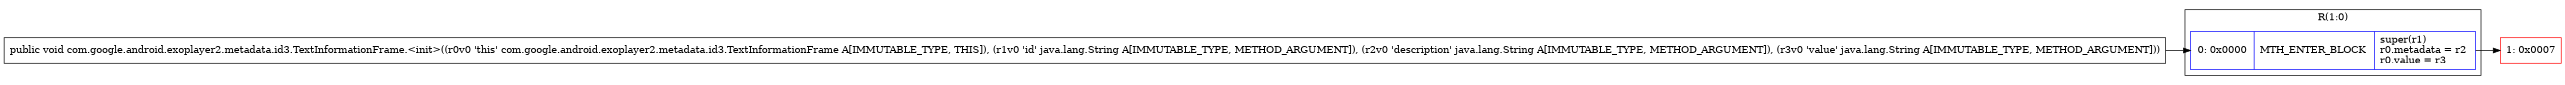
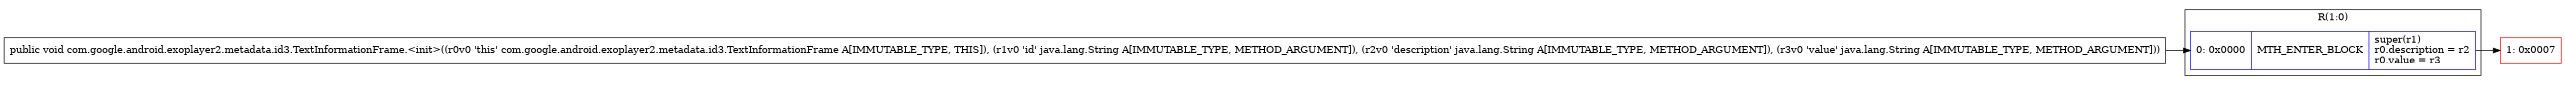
(2423, 50) -> (2422, 50)
